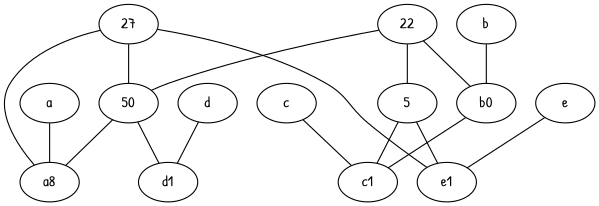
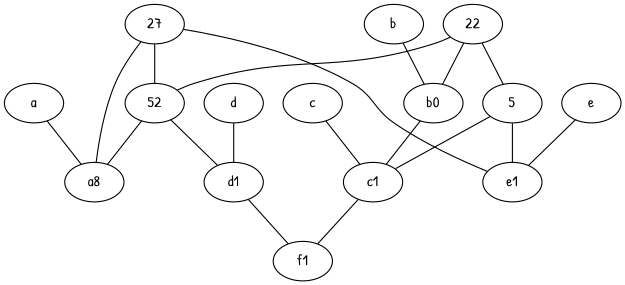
(129, 103) -> (155, 103)
none -> (303, 261)
